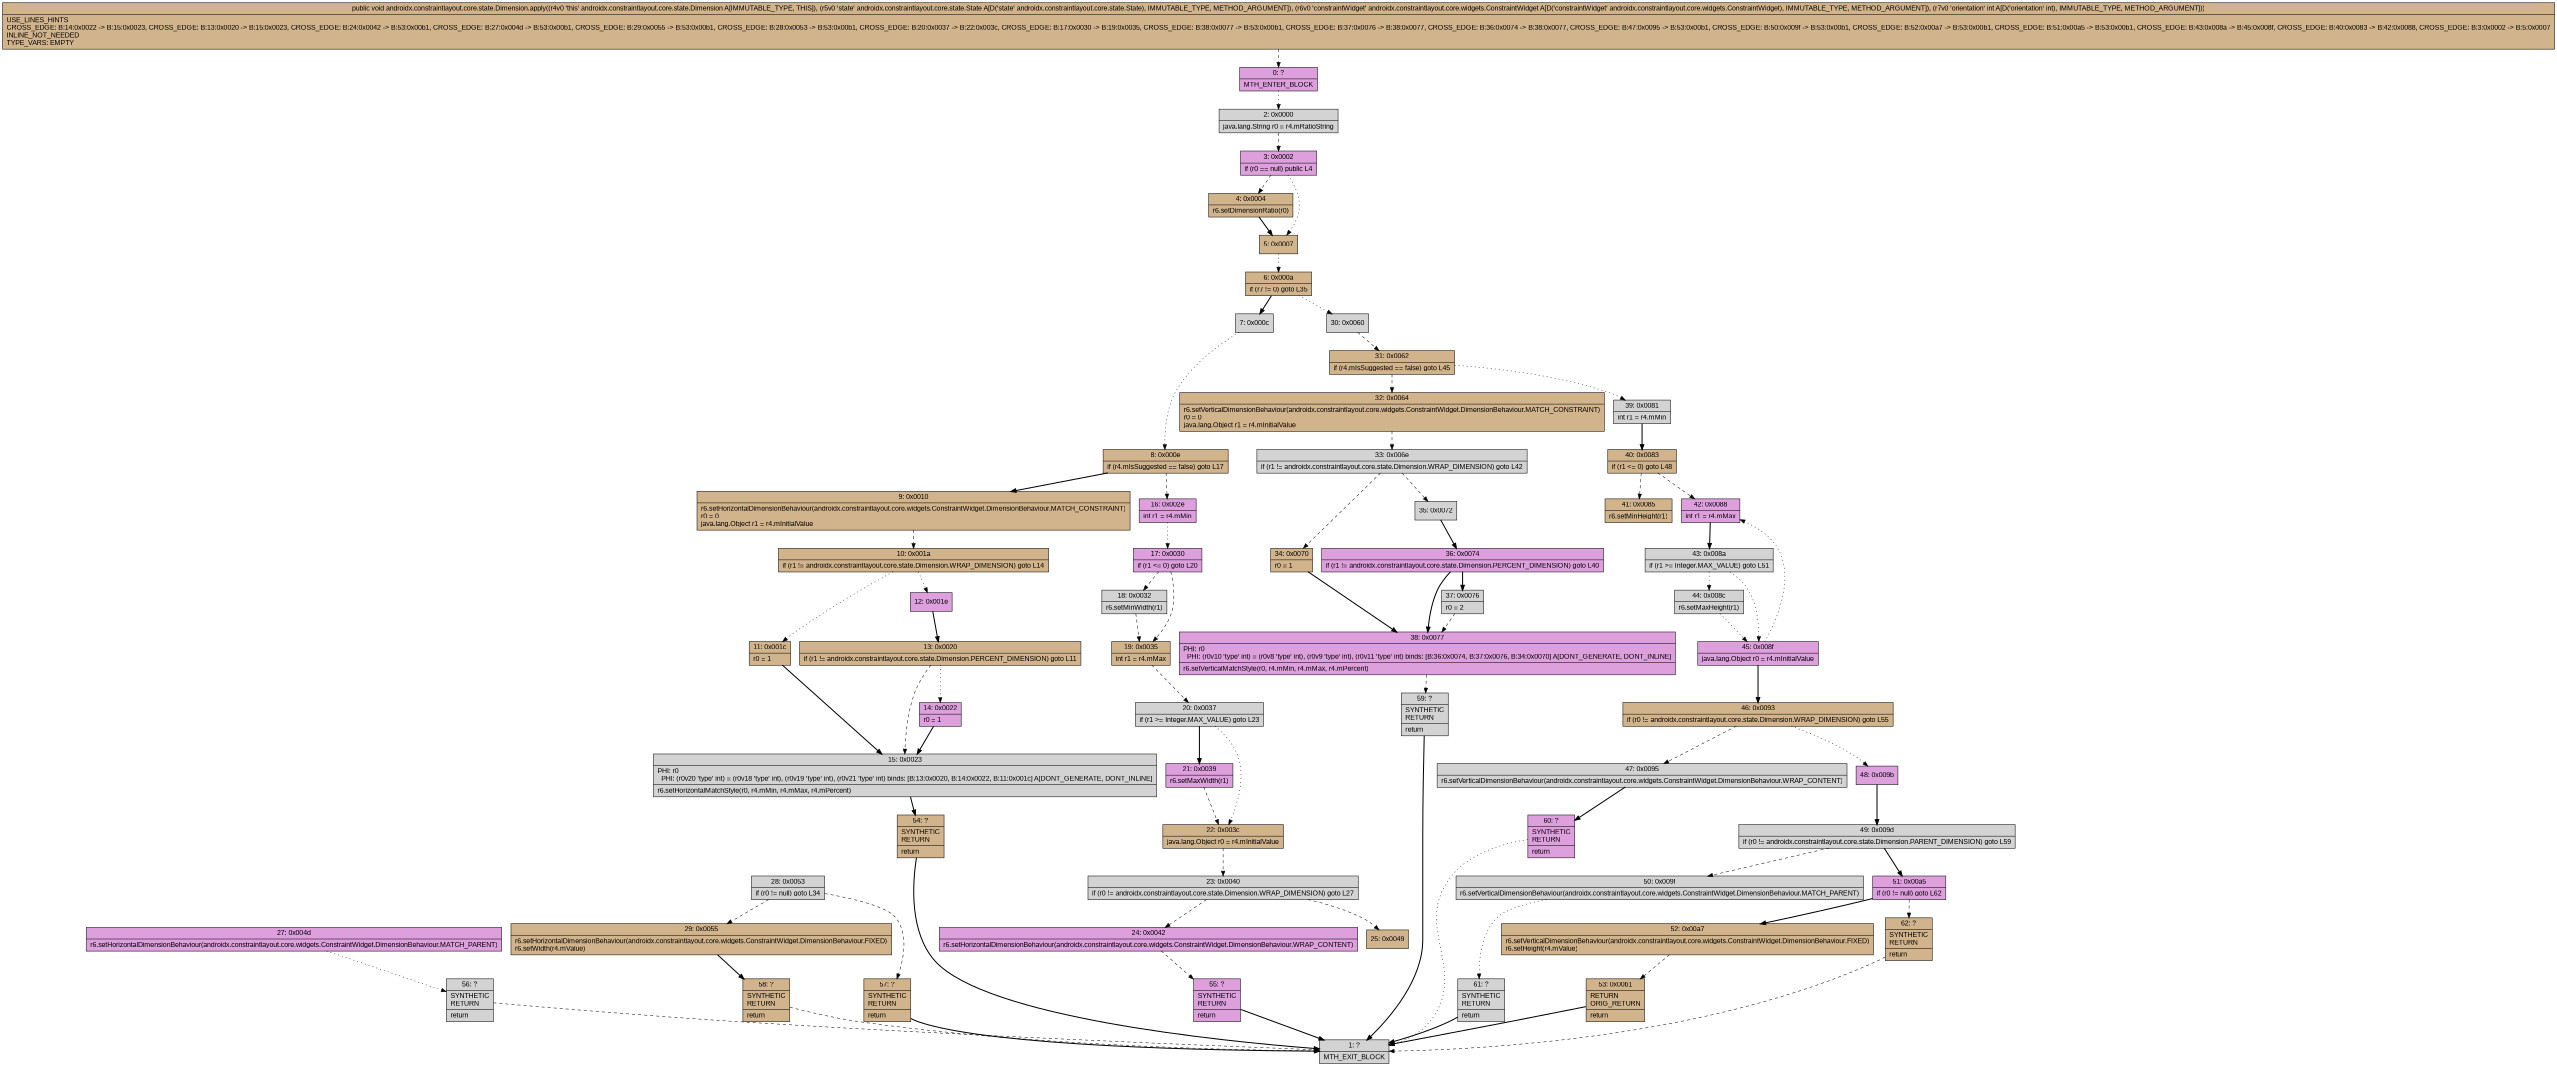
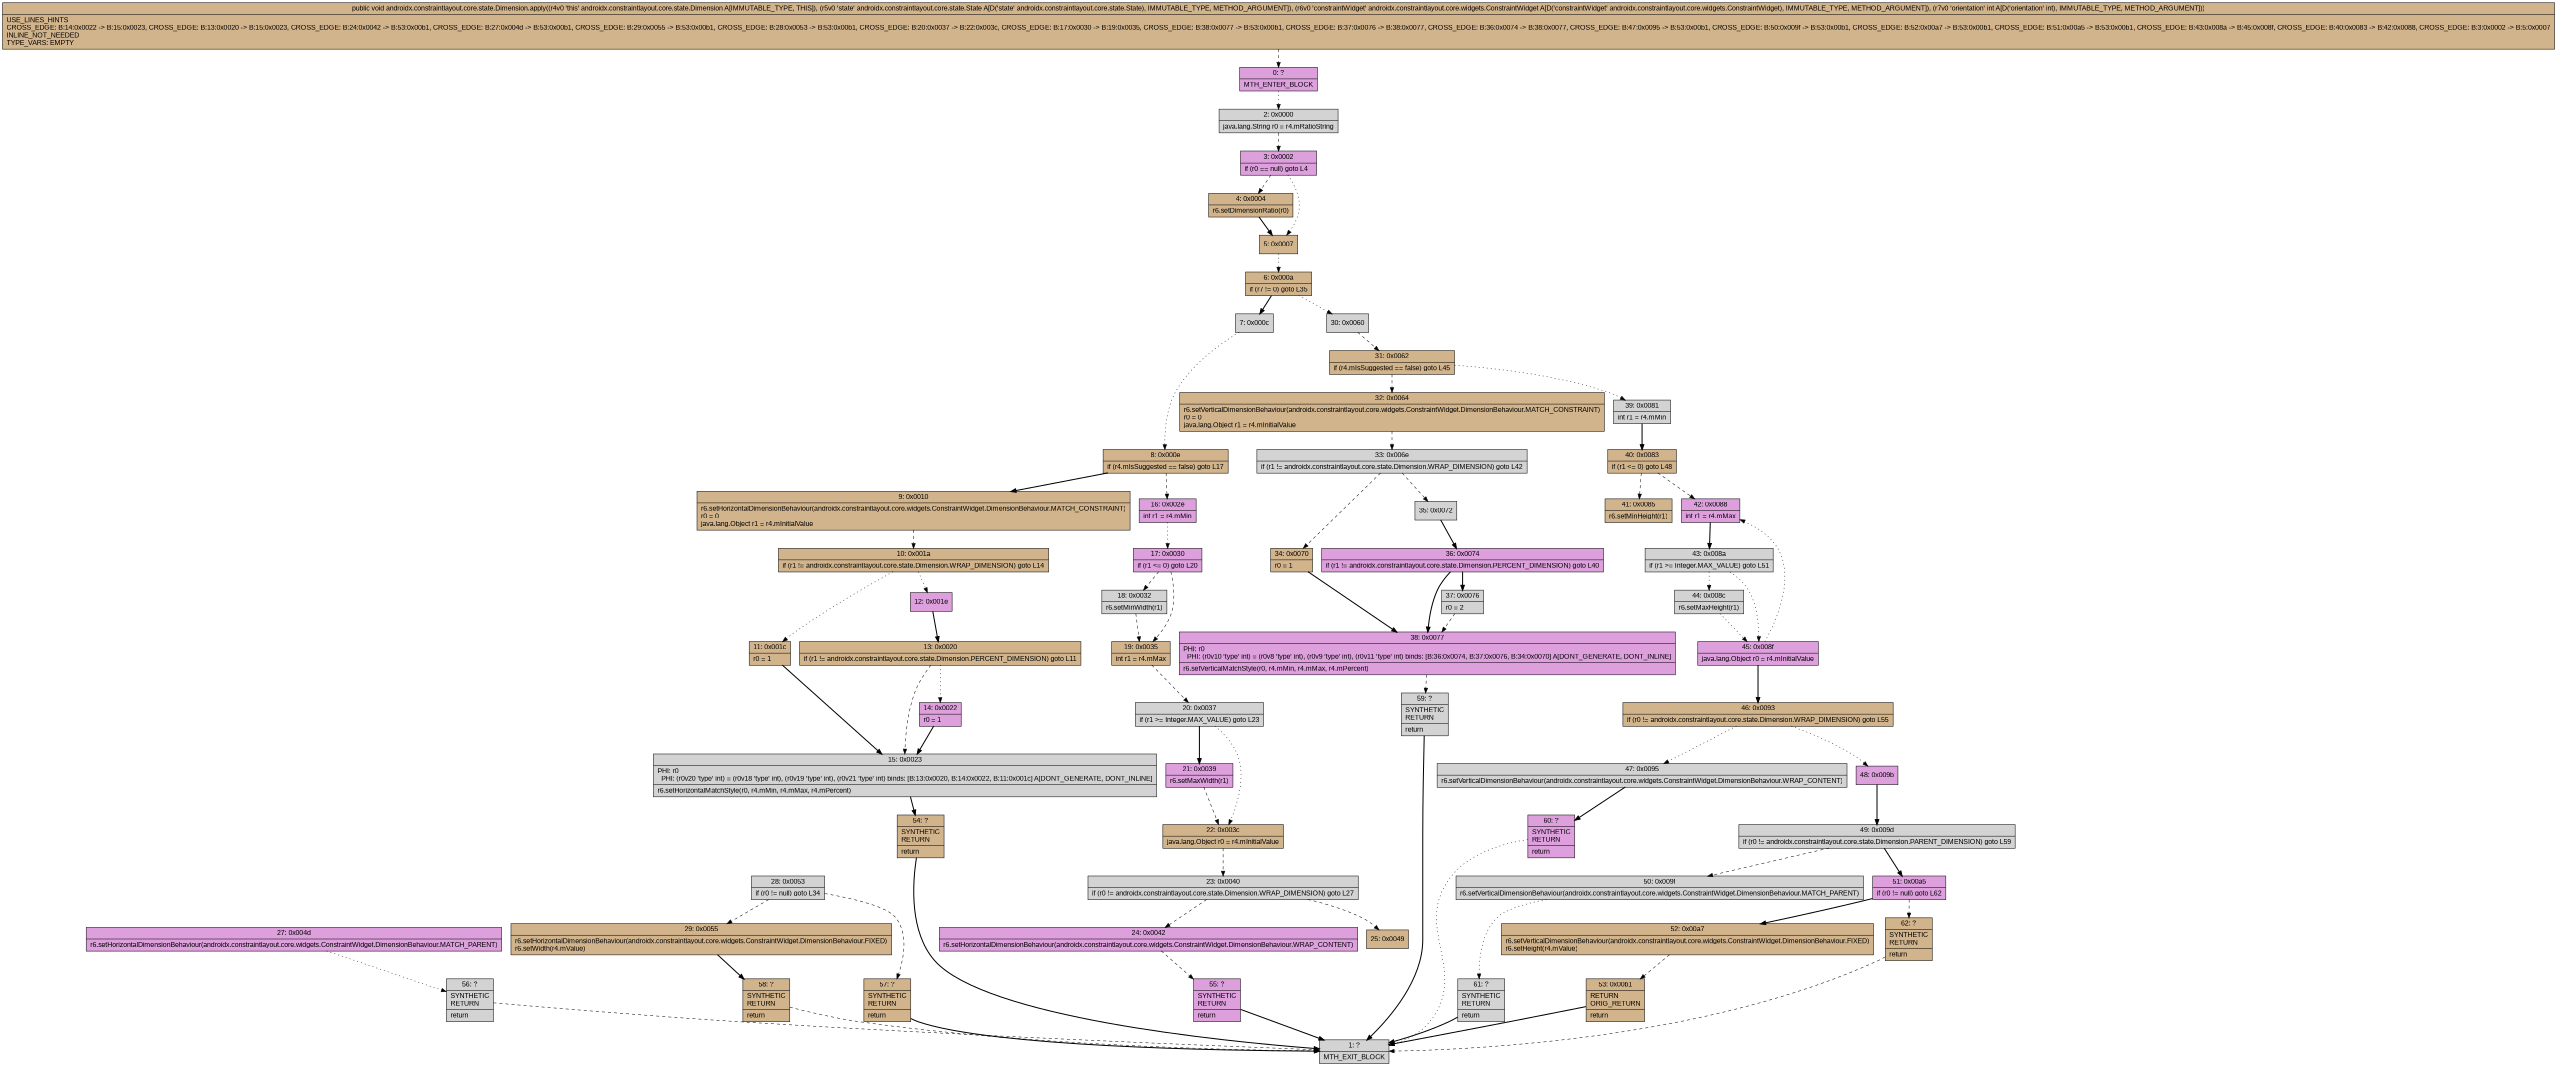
(1279, 169) -> (1276, 169)
(1702, 744) -> (1702, 744)
